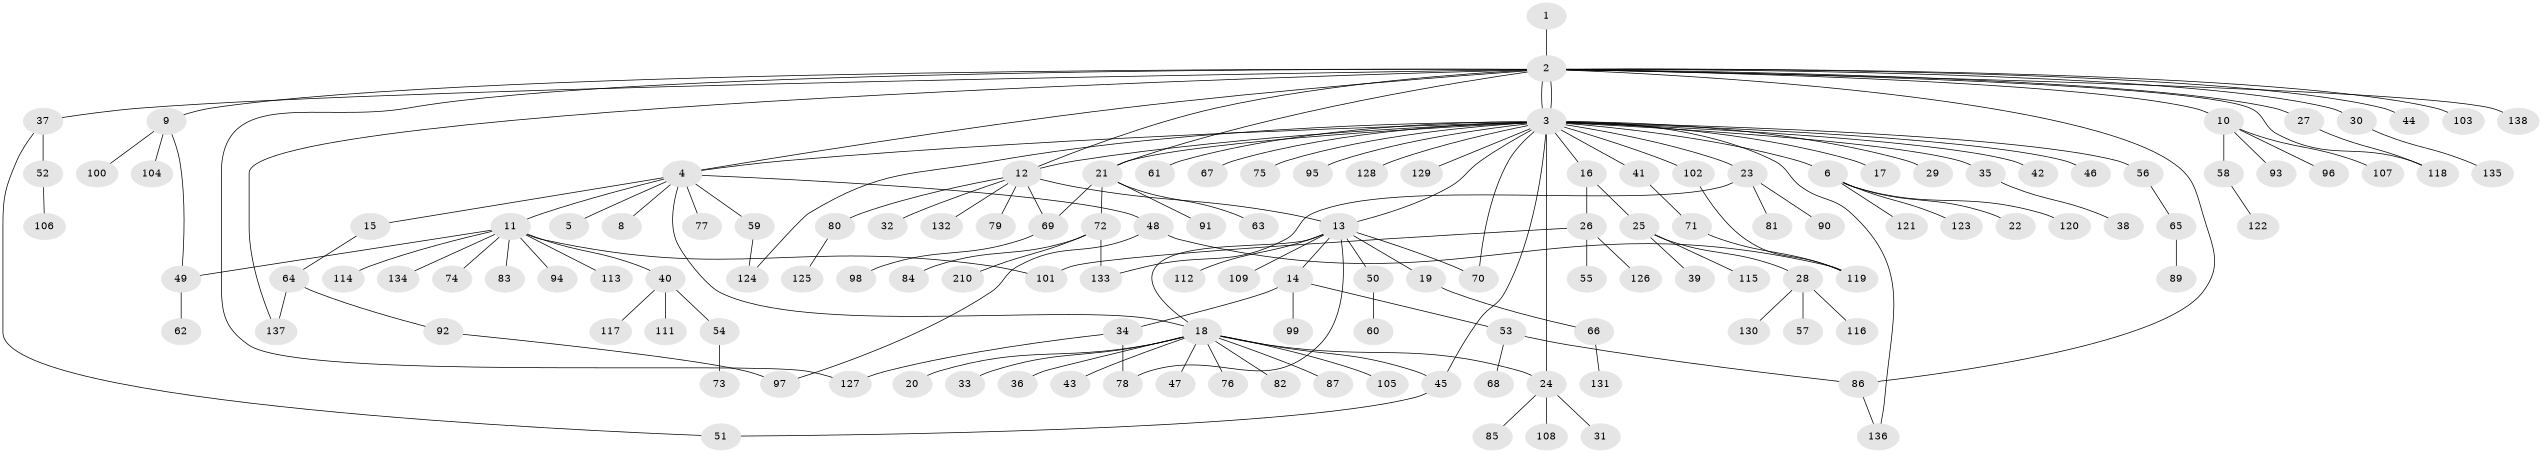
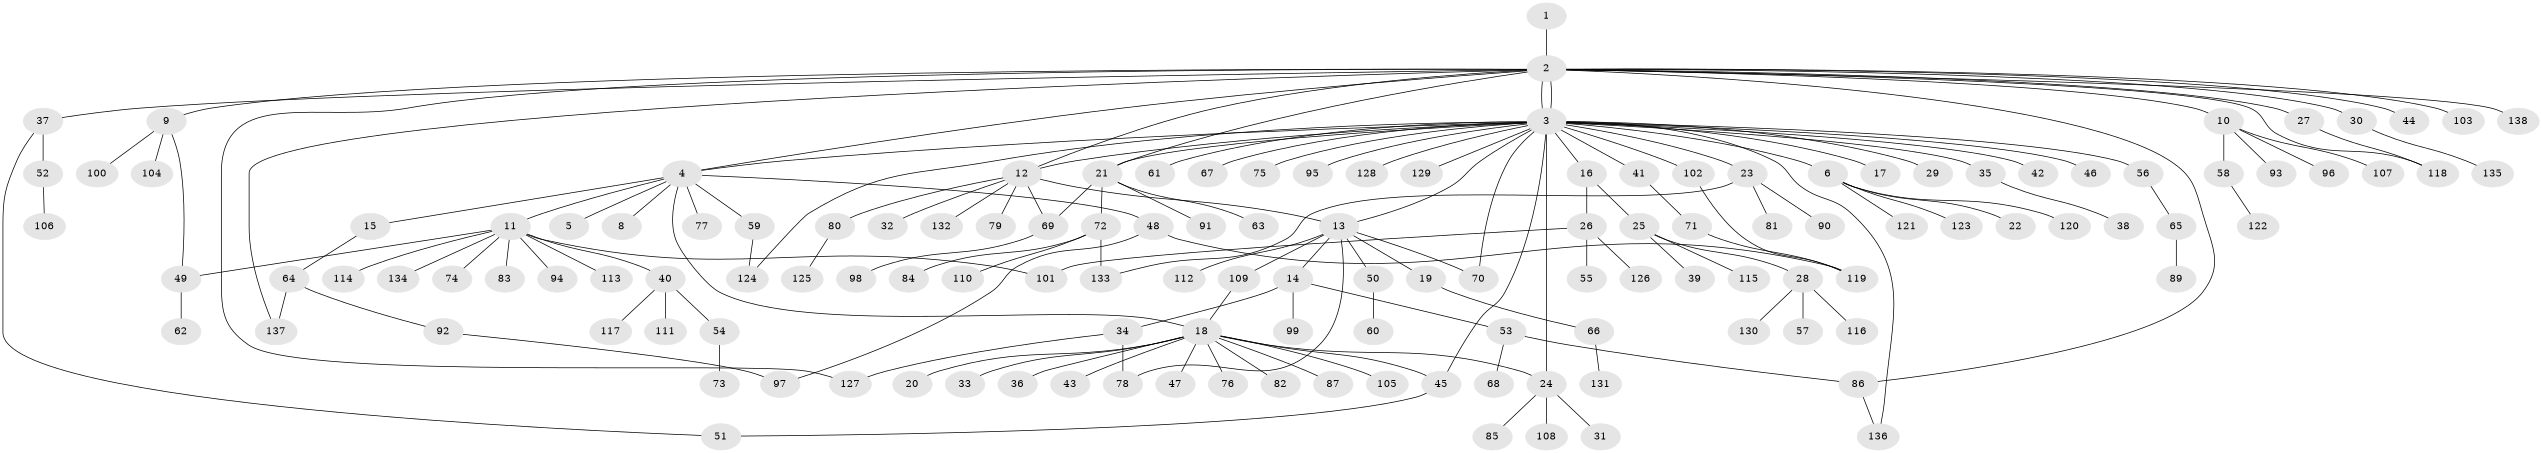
(1154, 270) -> (1224, 300)
(963, 279) -> (963, 279)
